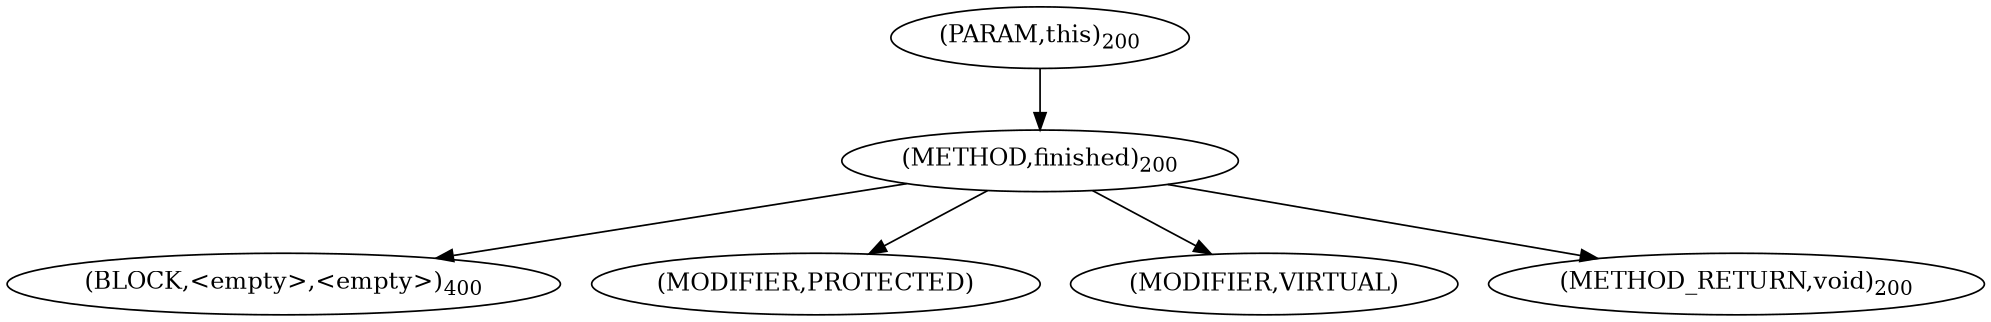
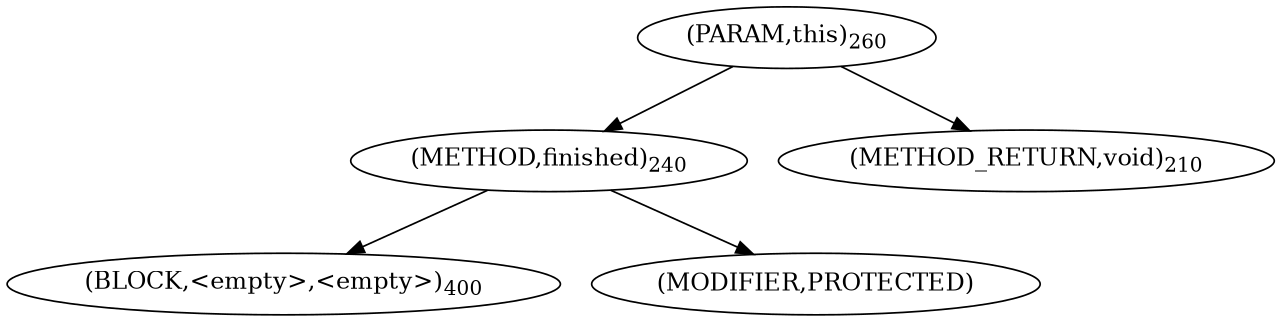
(1121, 35) -> (868, 35)
(1159, 158) -> (668, 158)
(1374, 220) -> (898, 95)
(1894, 281) -> (1184, 158)
(1264, 284) -> none
